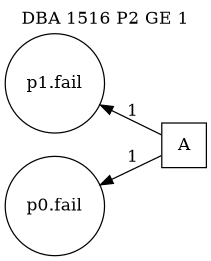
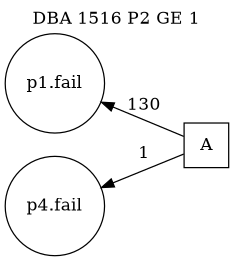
(133, 111) -> (144, 105)
(55, 206) -> (55, 206)
